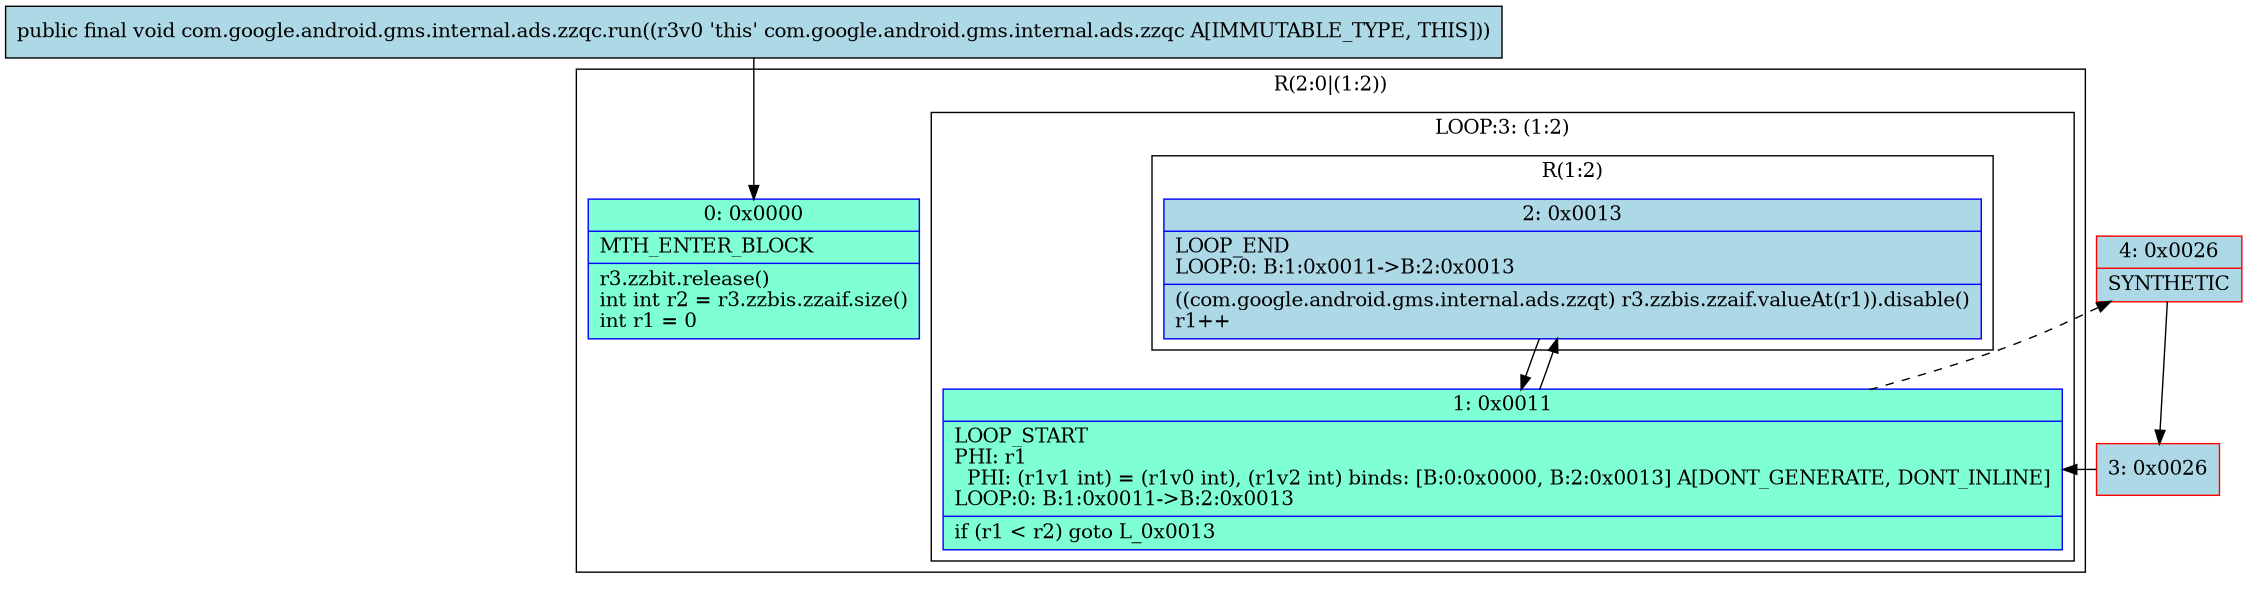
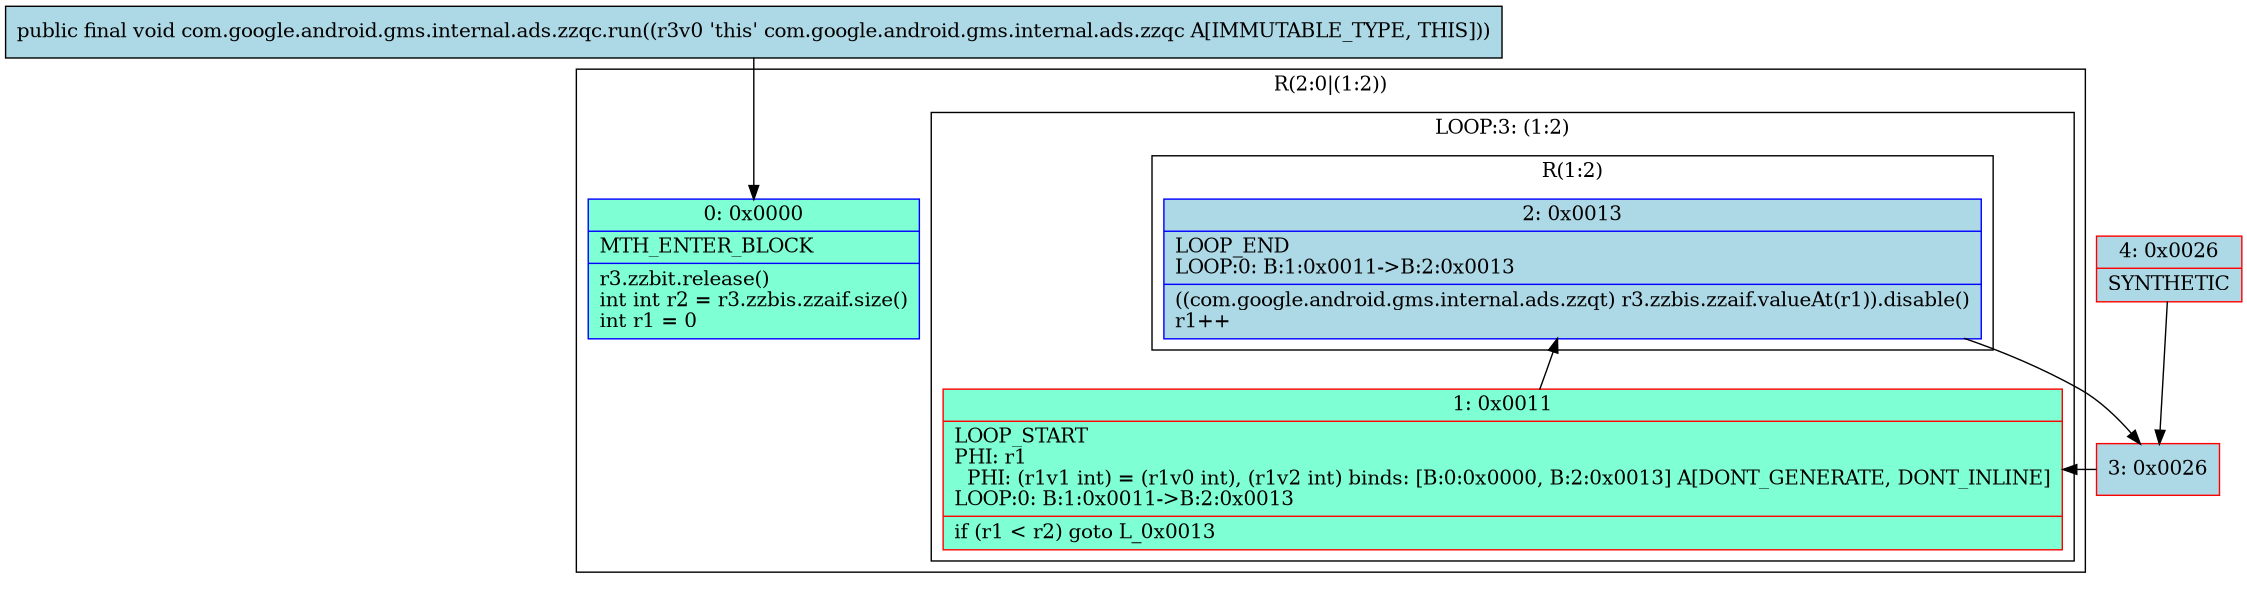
(1532, 359) -> (2054, 375)
(1969, 360) -> none
(1503, 469) -> (1503, 469)
